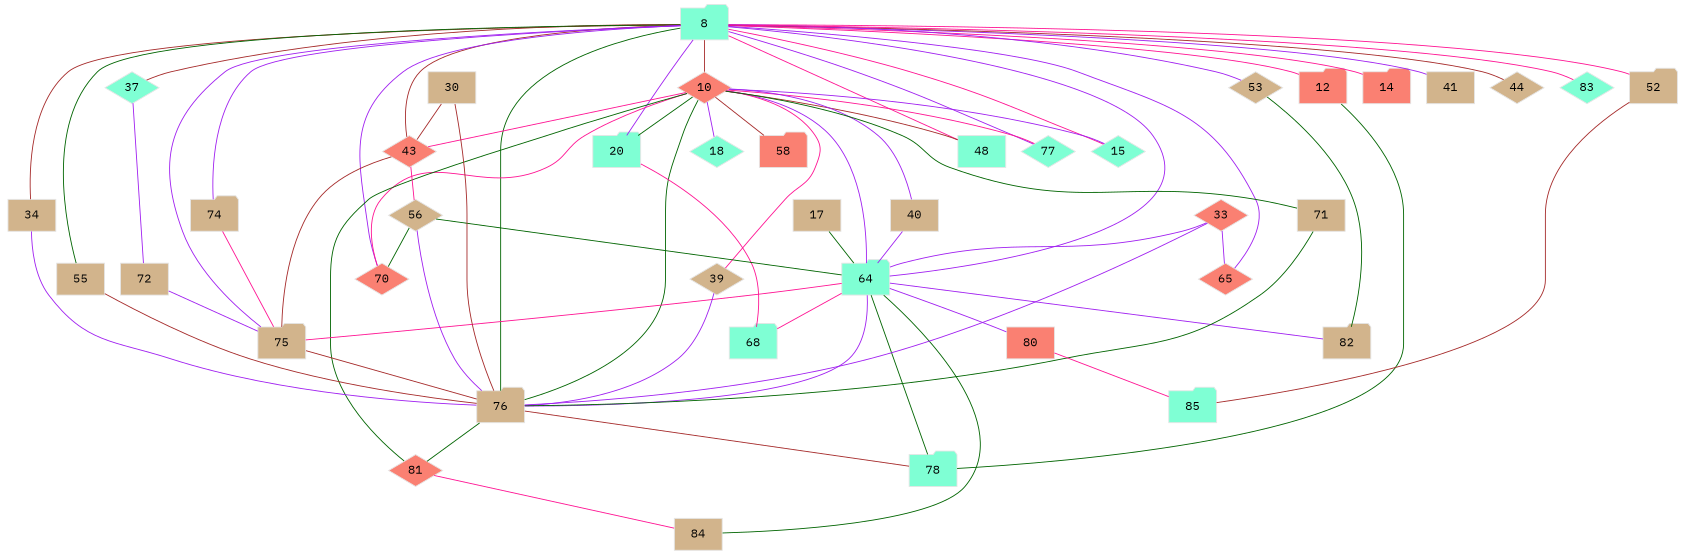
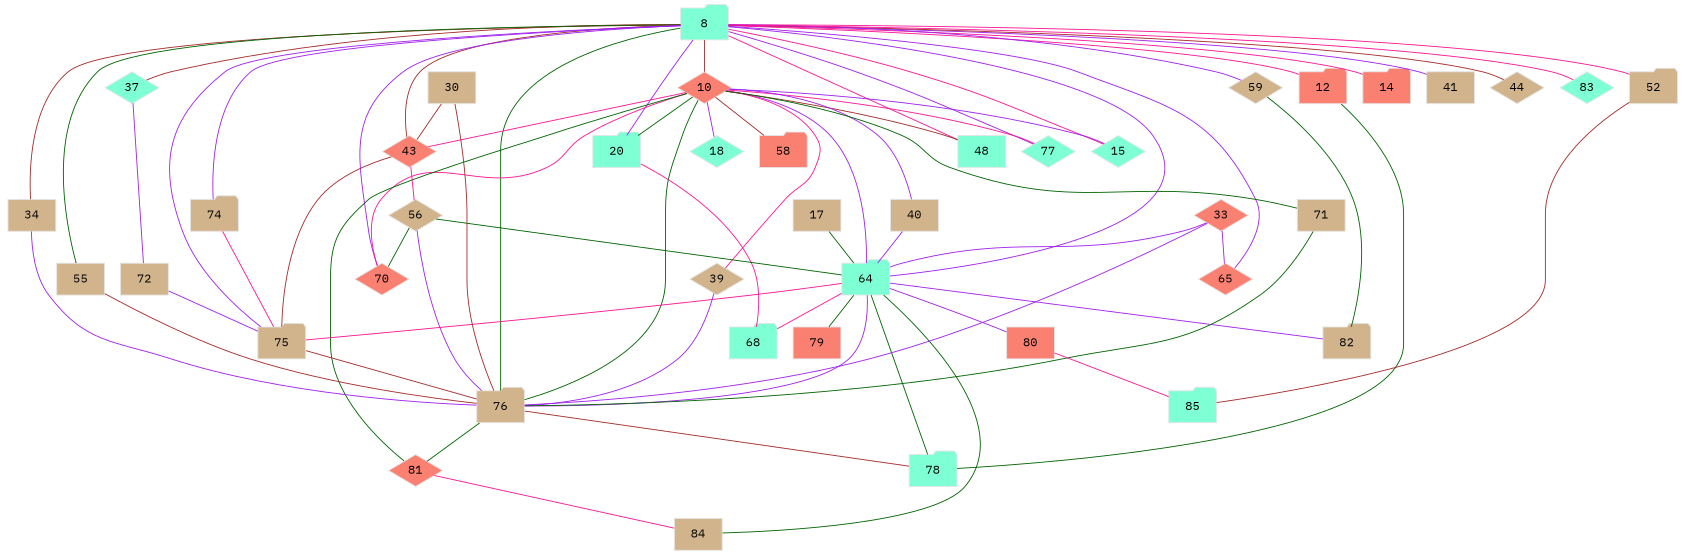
(1256, 88) -> (1256, 88)
none -> (817, 343)
